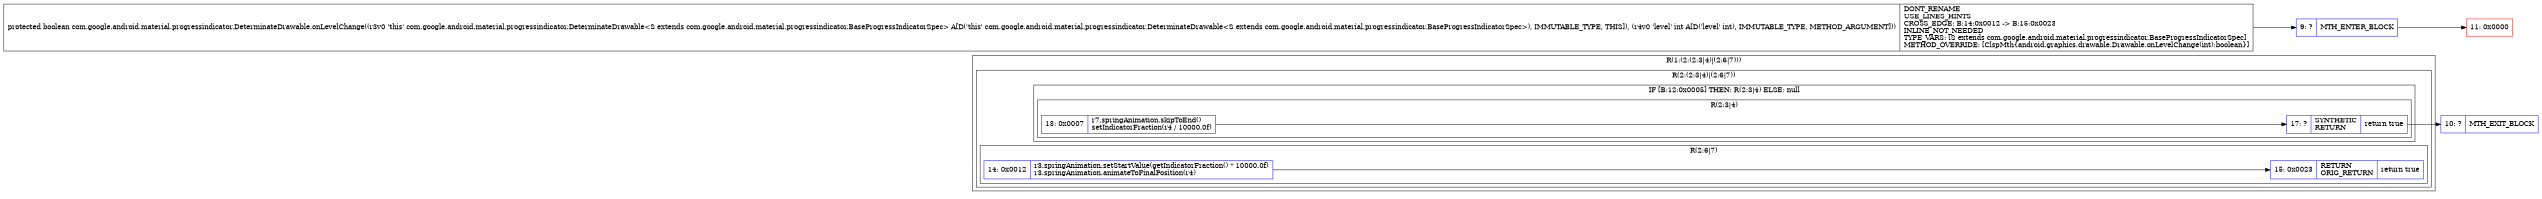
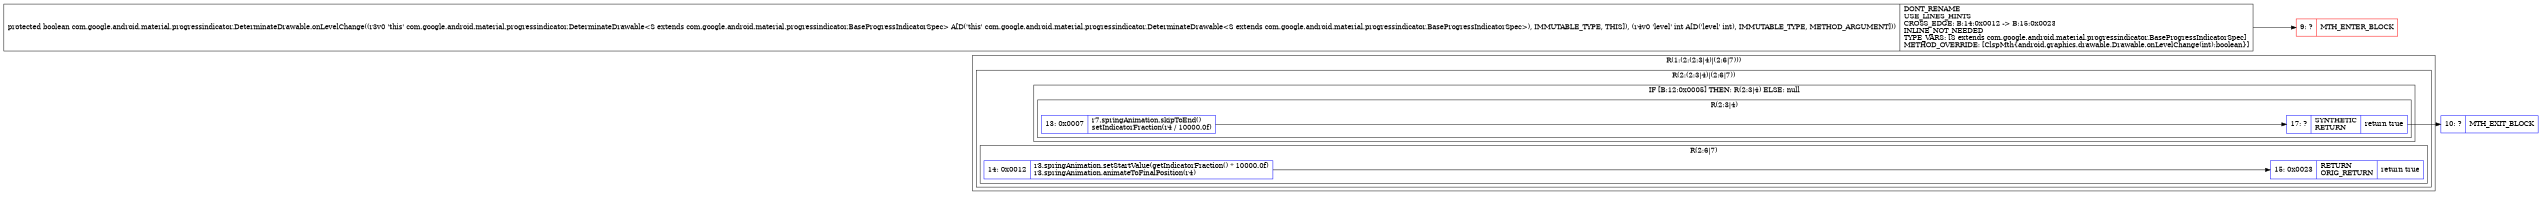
(2347, 28) -> (2347, 28)
(2490, 28) -> none
